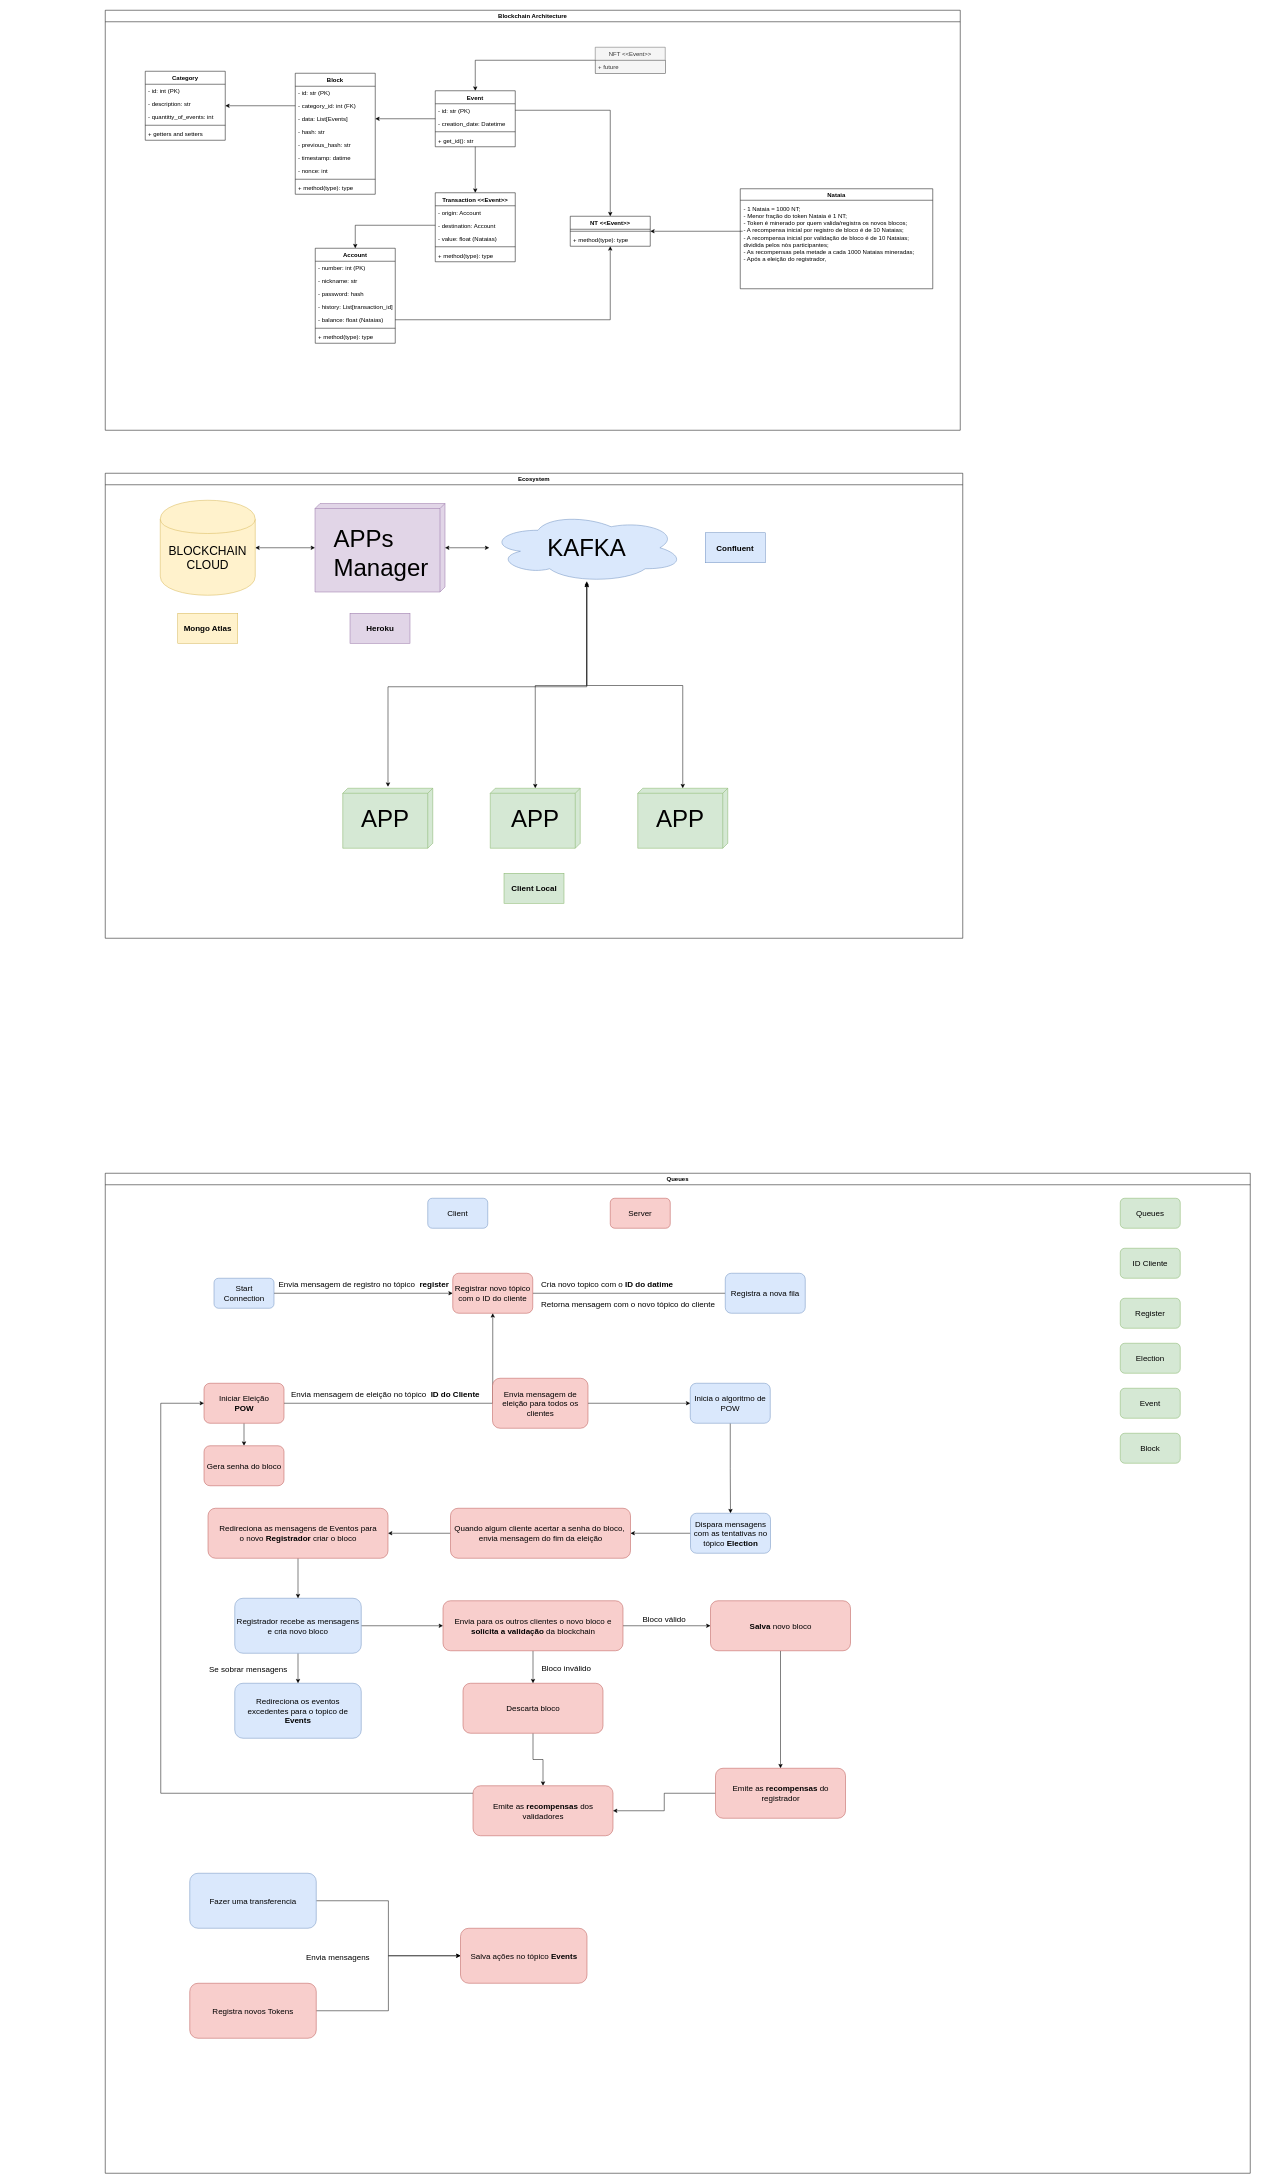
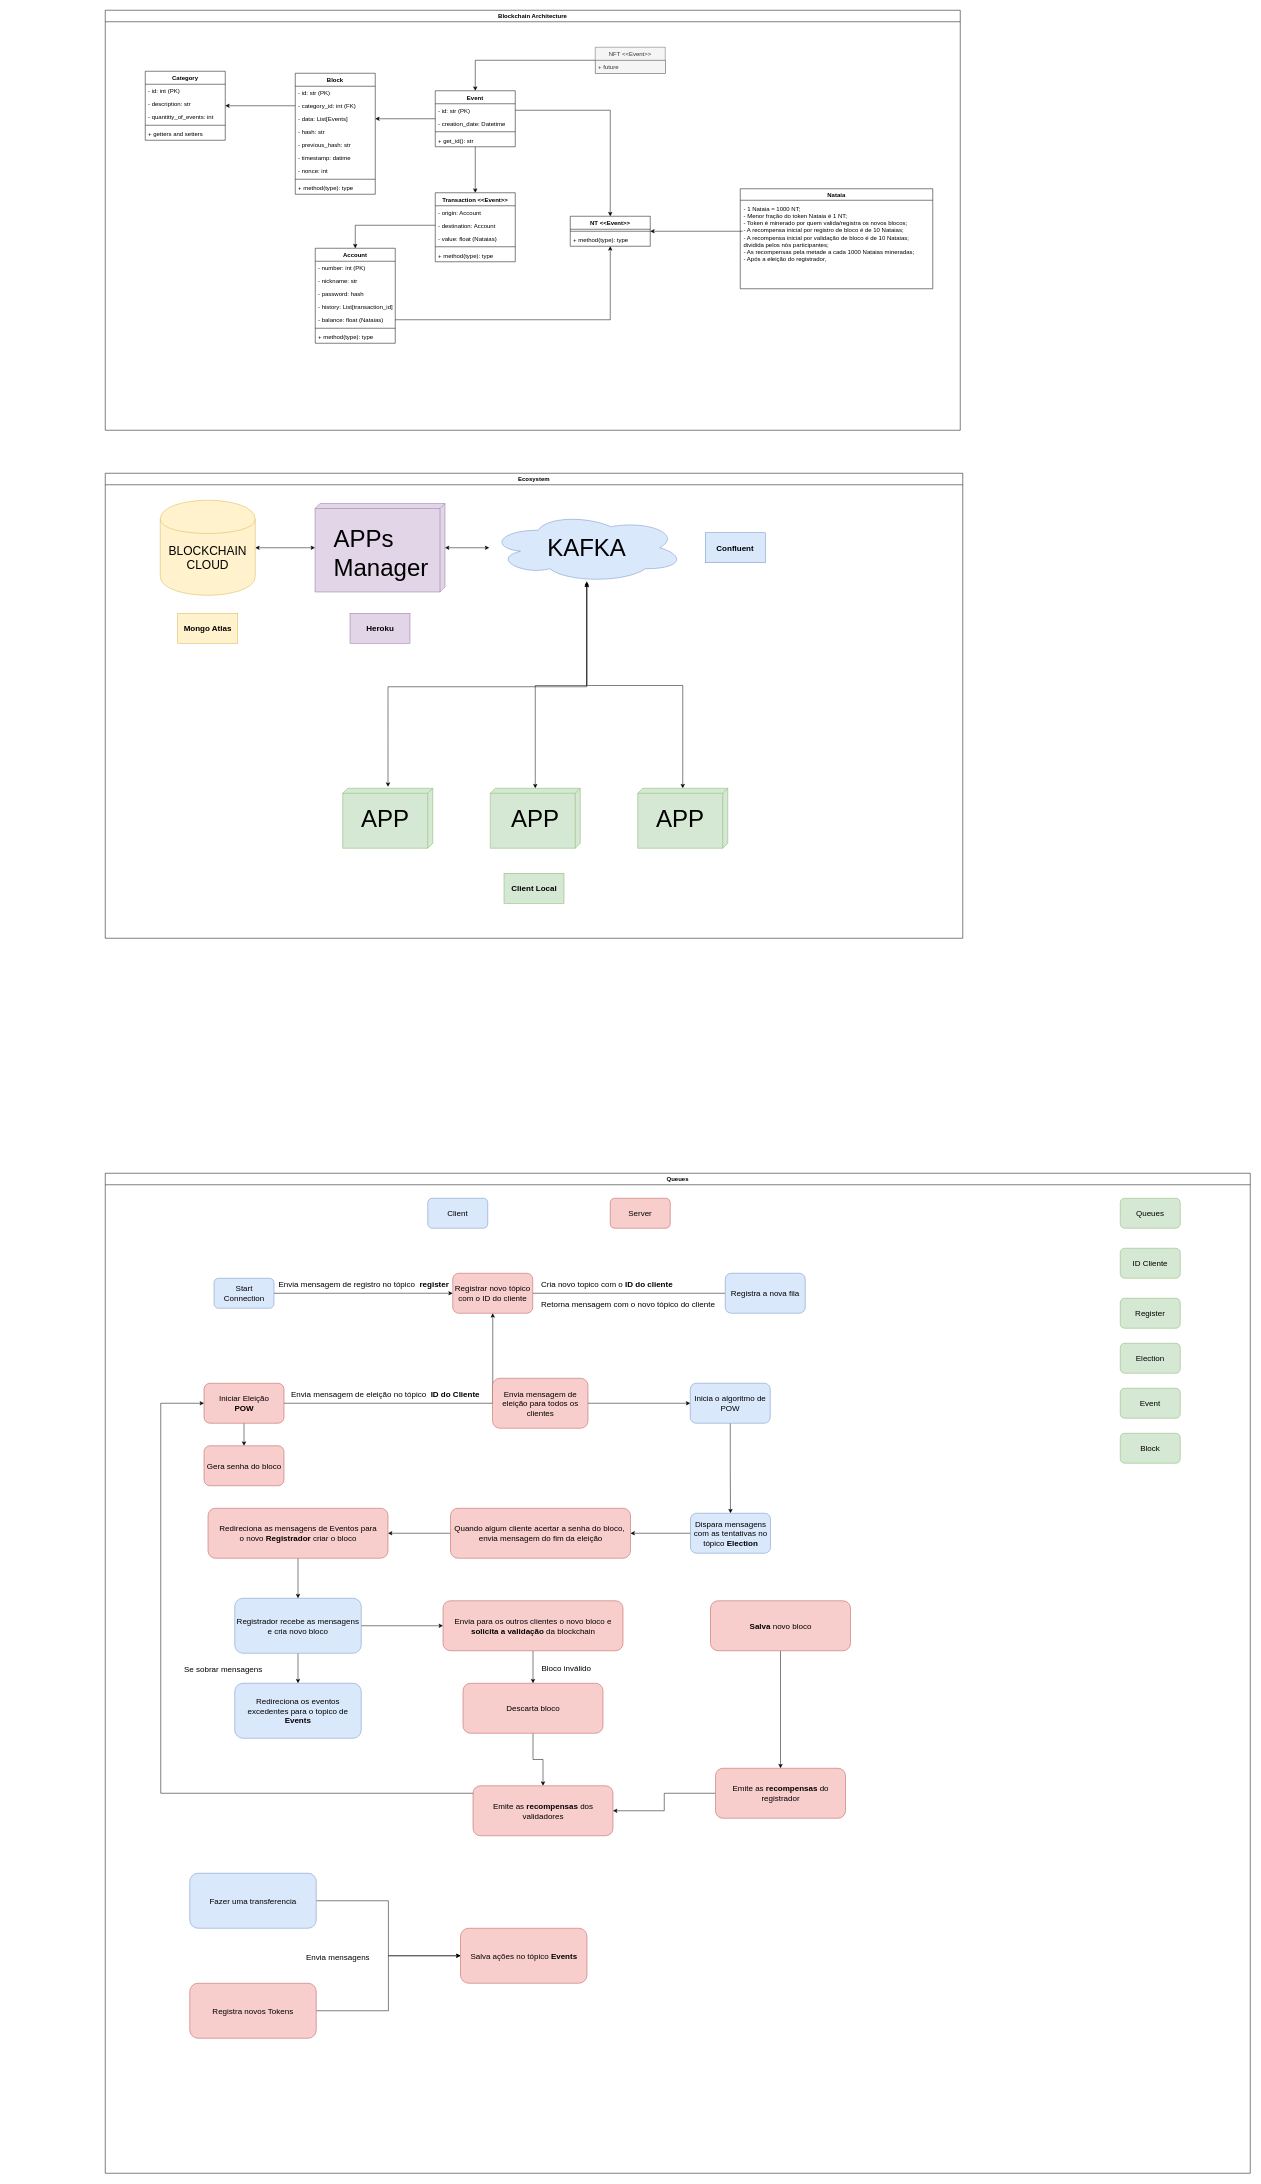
(592, 1283) -> (593, 1283)
(667, 1618) -> none
(705, 1626) -> none
(253, 1668) -> (228, 1668)
